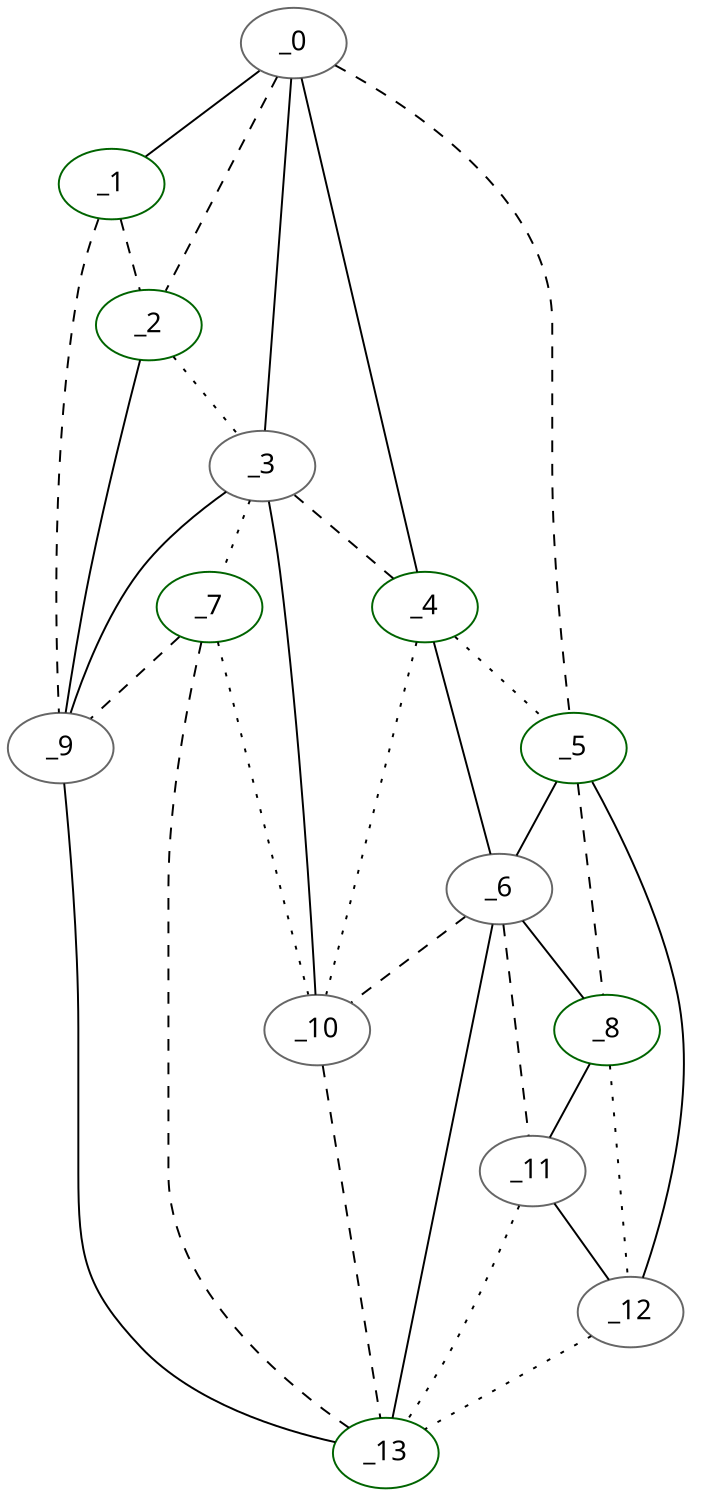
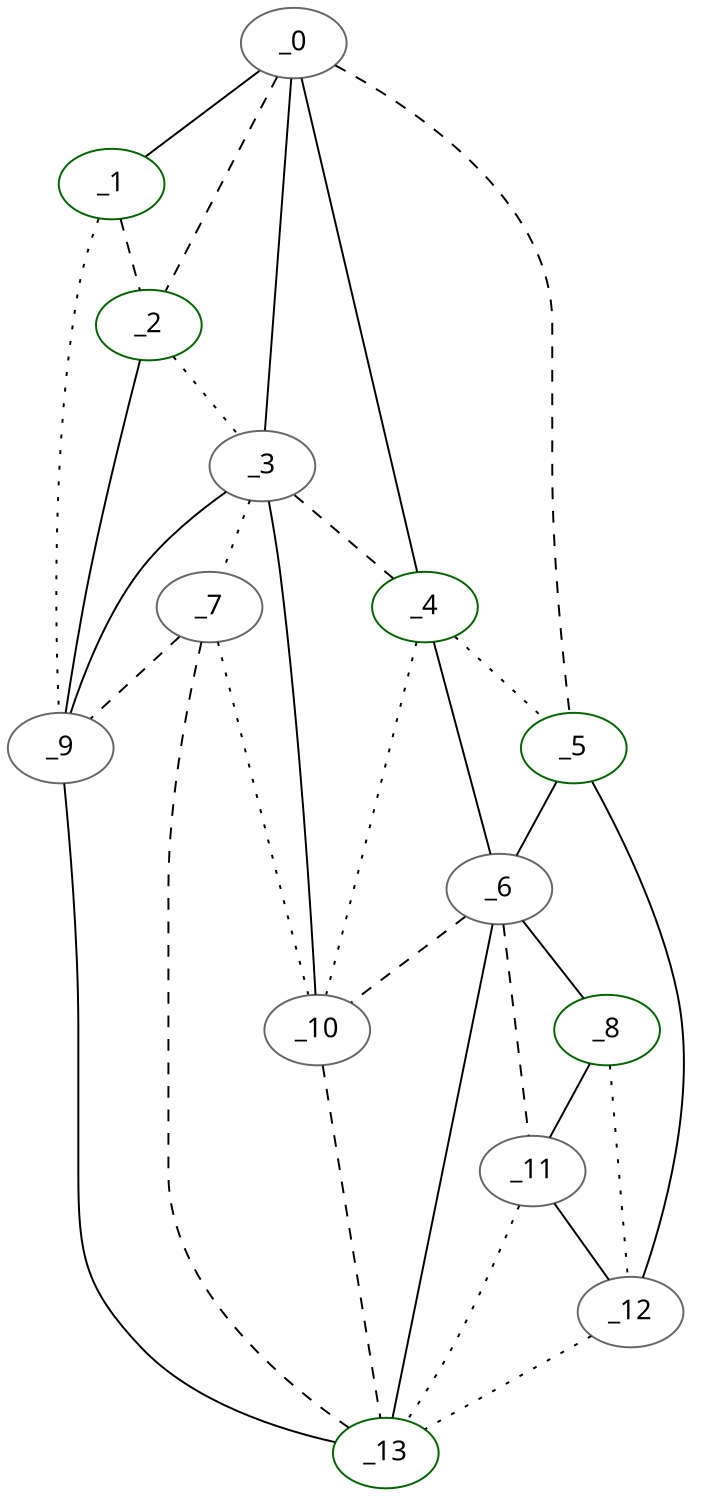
(60, 464) -> (60, 464)
(210, 607) -> (210, 607)
(590, 889) -> none
